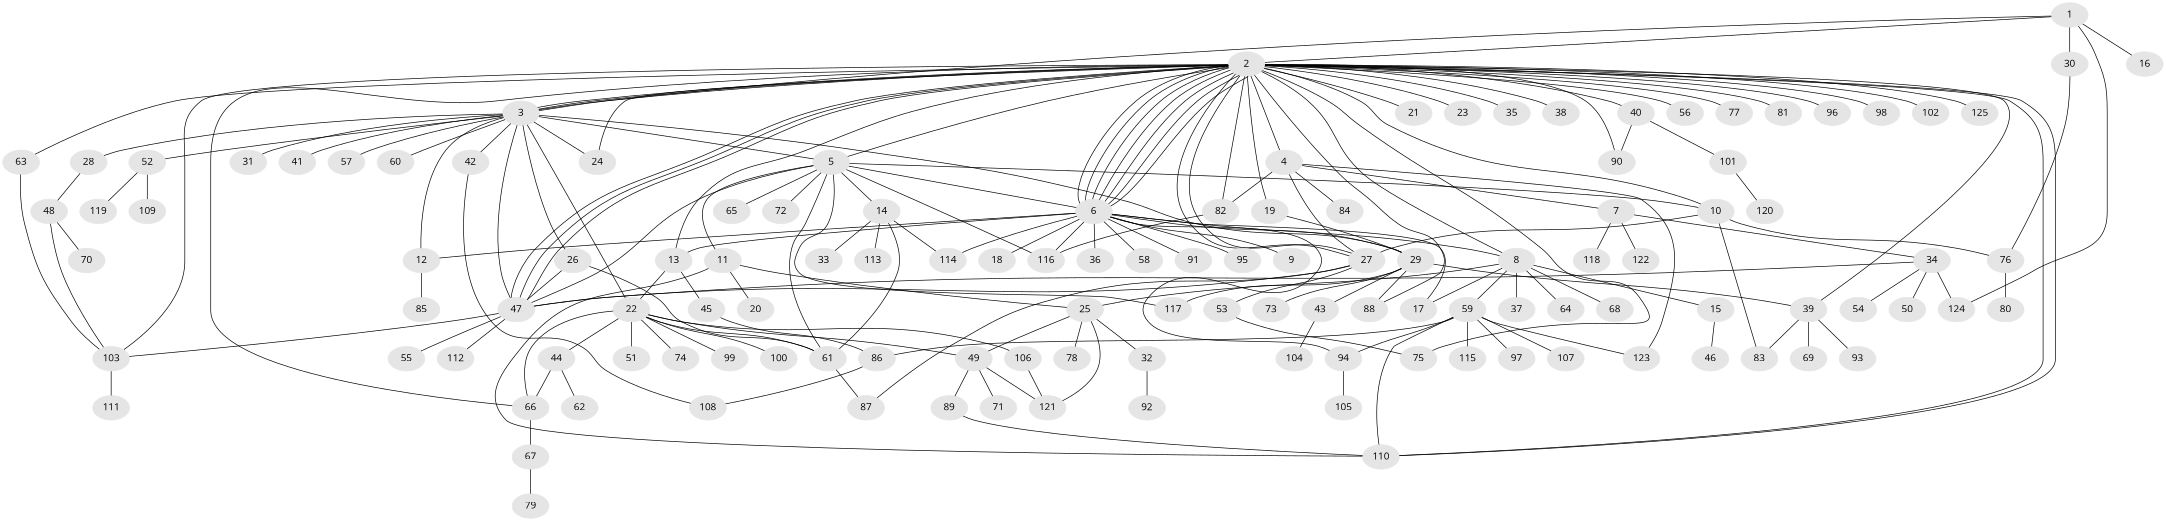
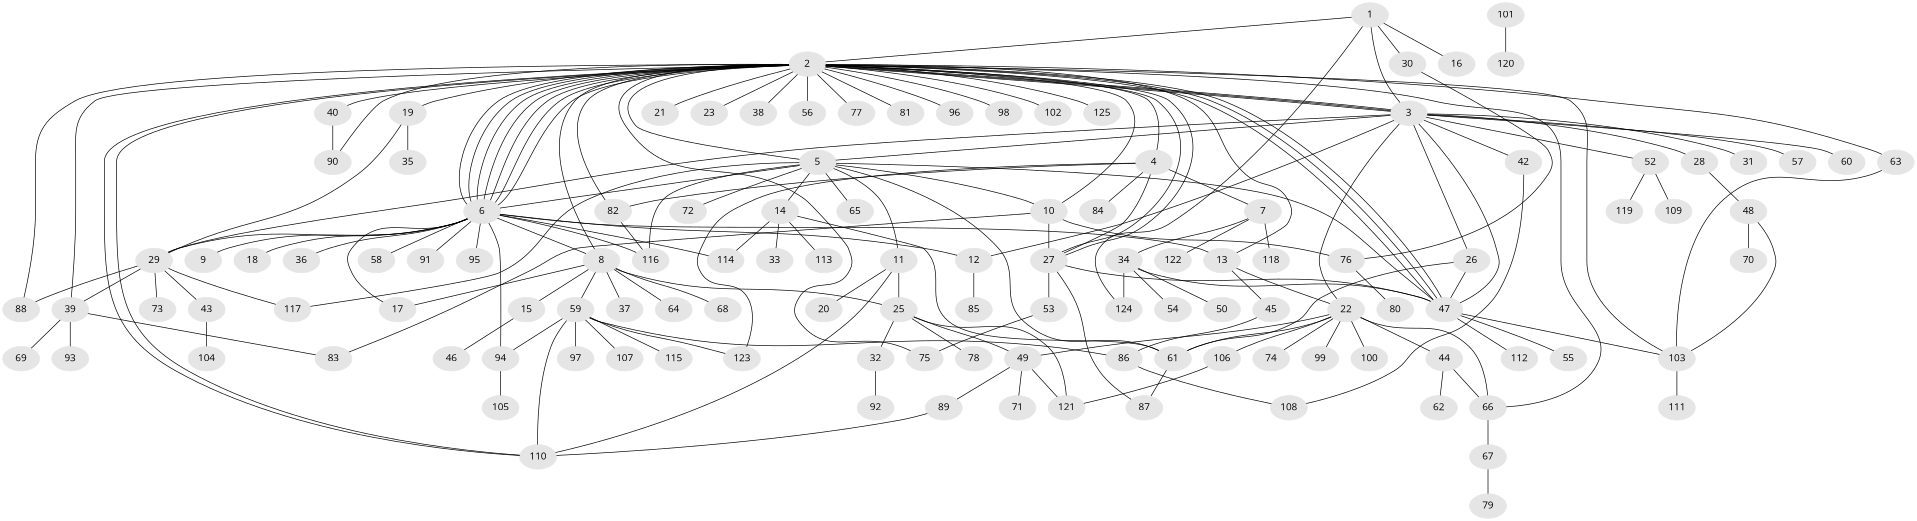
(1383, 78) -> (408, 138)
(1682, 138) -> none
(297, 162) -> none
(597, 162) -> none
(631, 359) -> none
